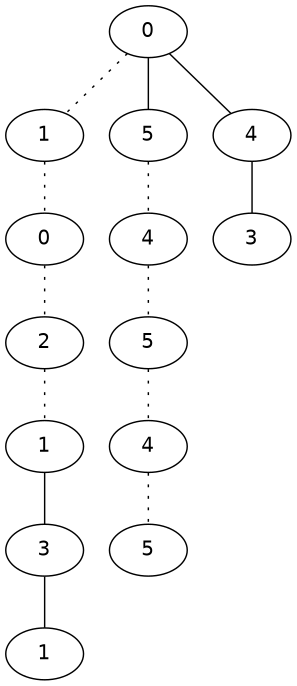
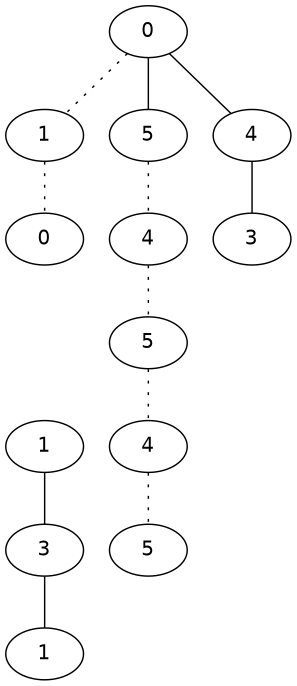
(45, 343) -> none
